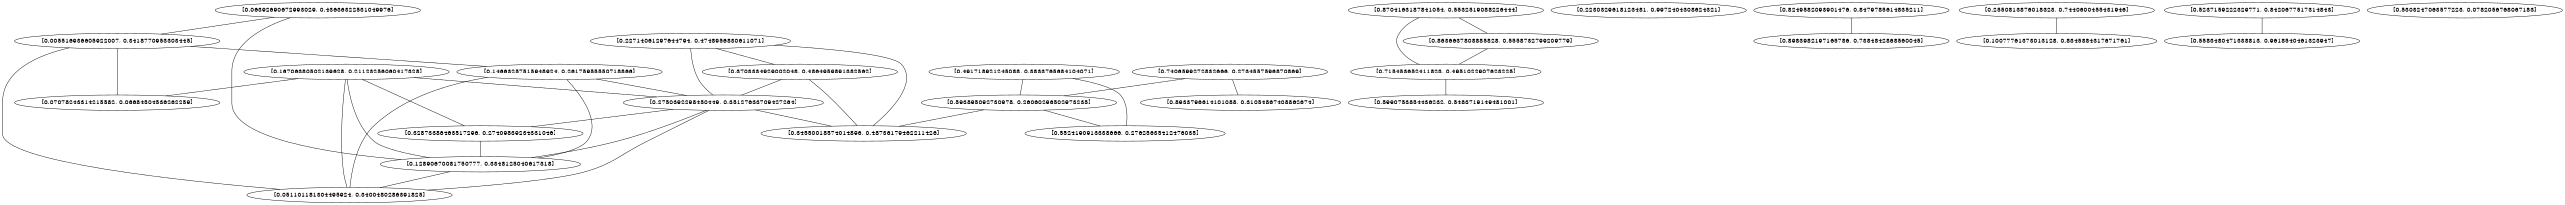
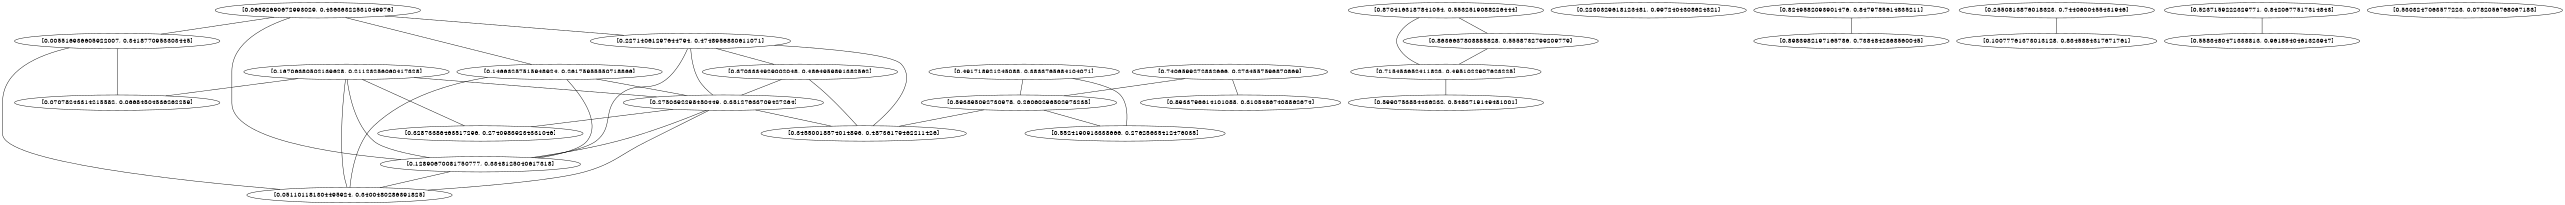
none -> (504, 26)
(339, 56) -> (439, 41)
(480, 149) -> (611, 107)
